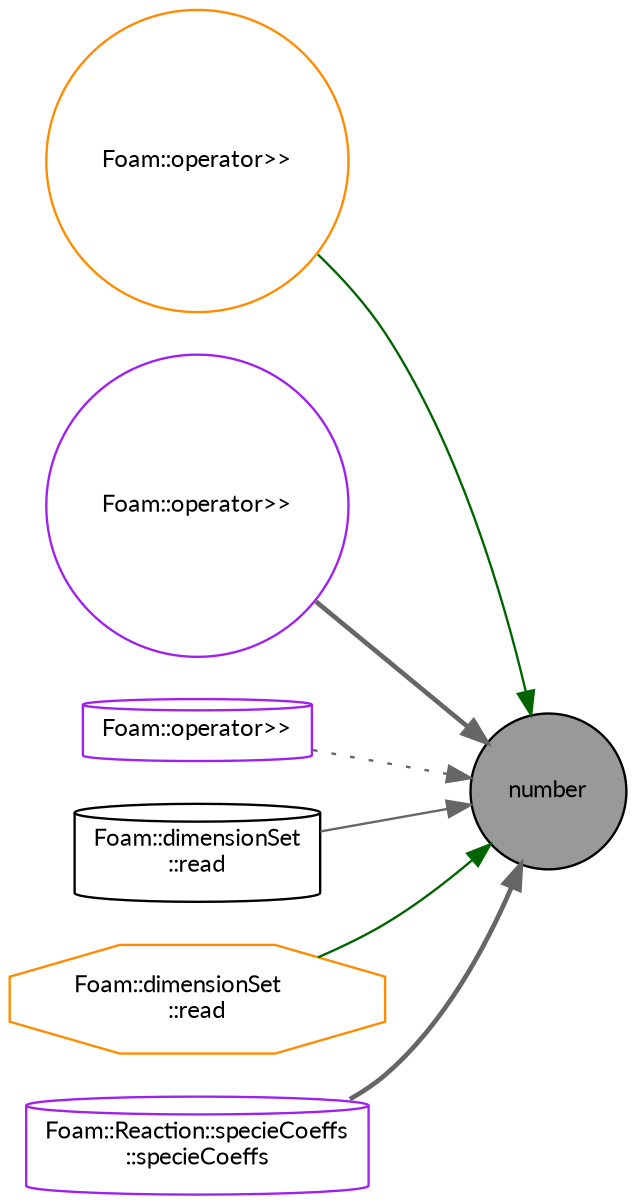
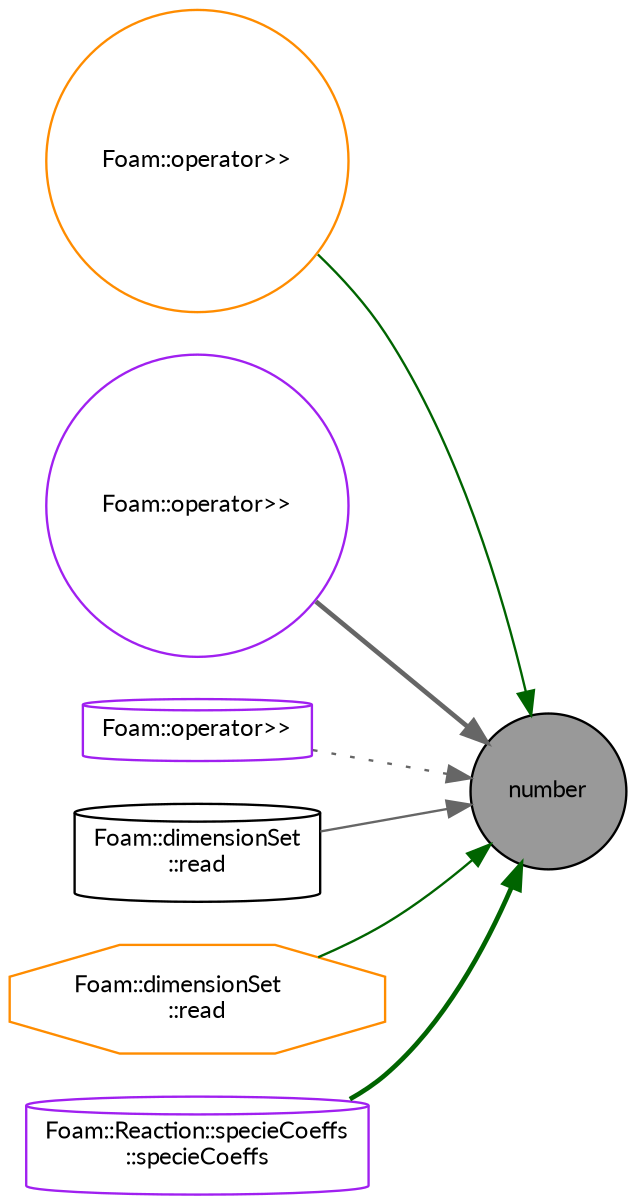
(446, 1006) -> (446, 1006)
